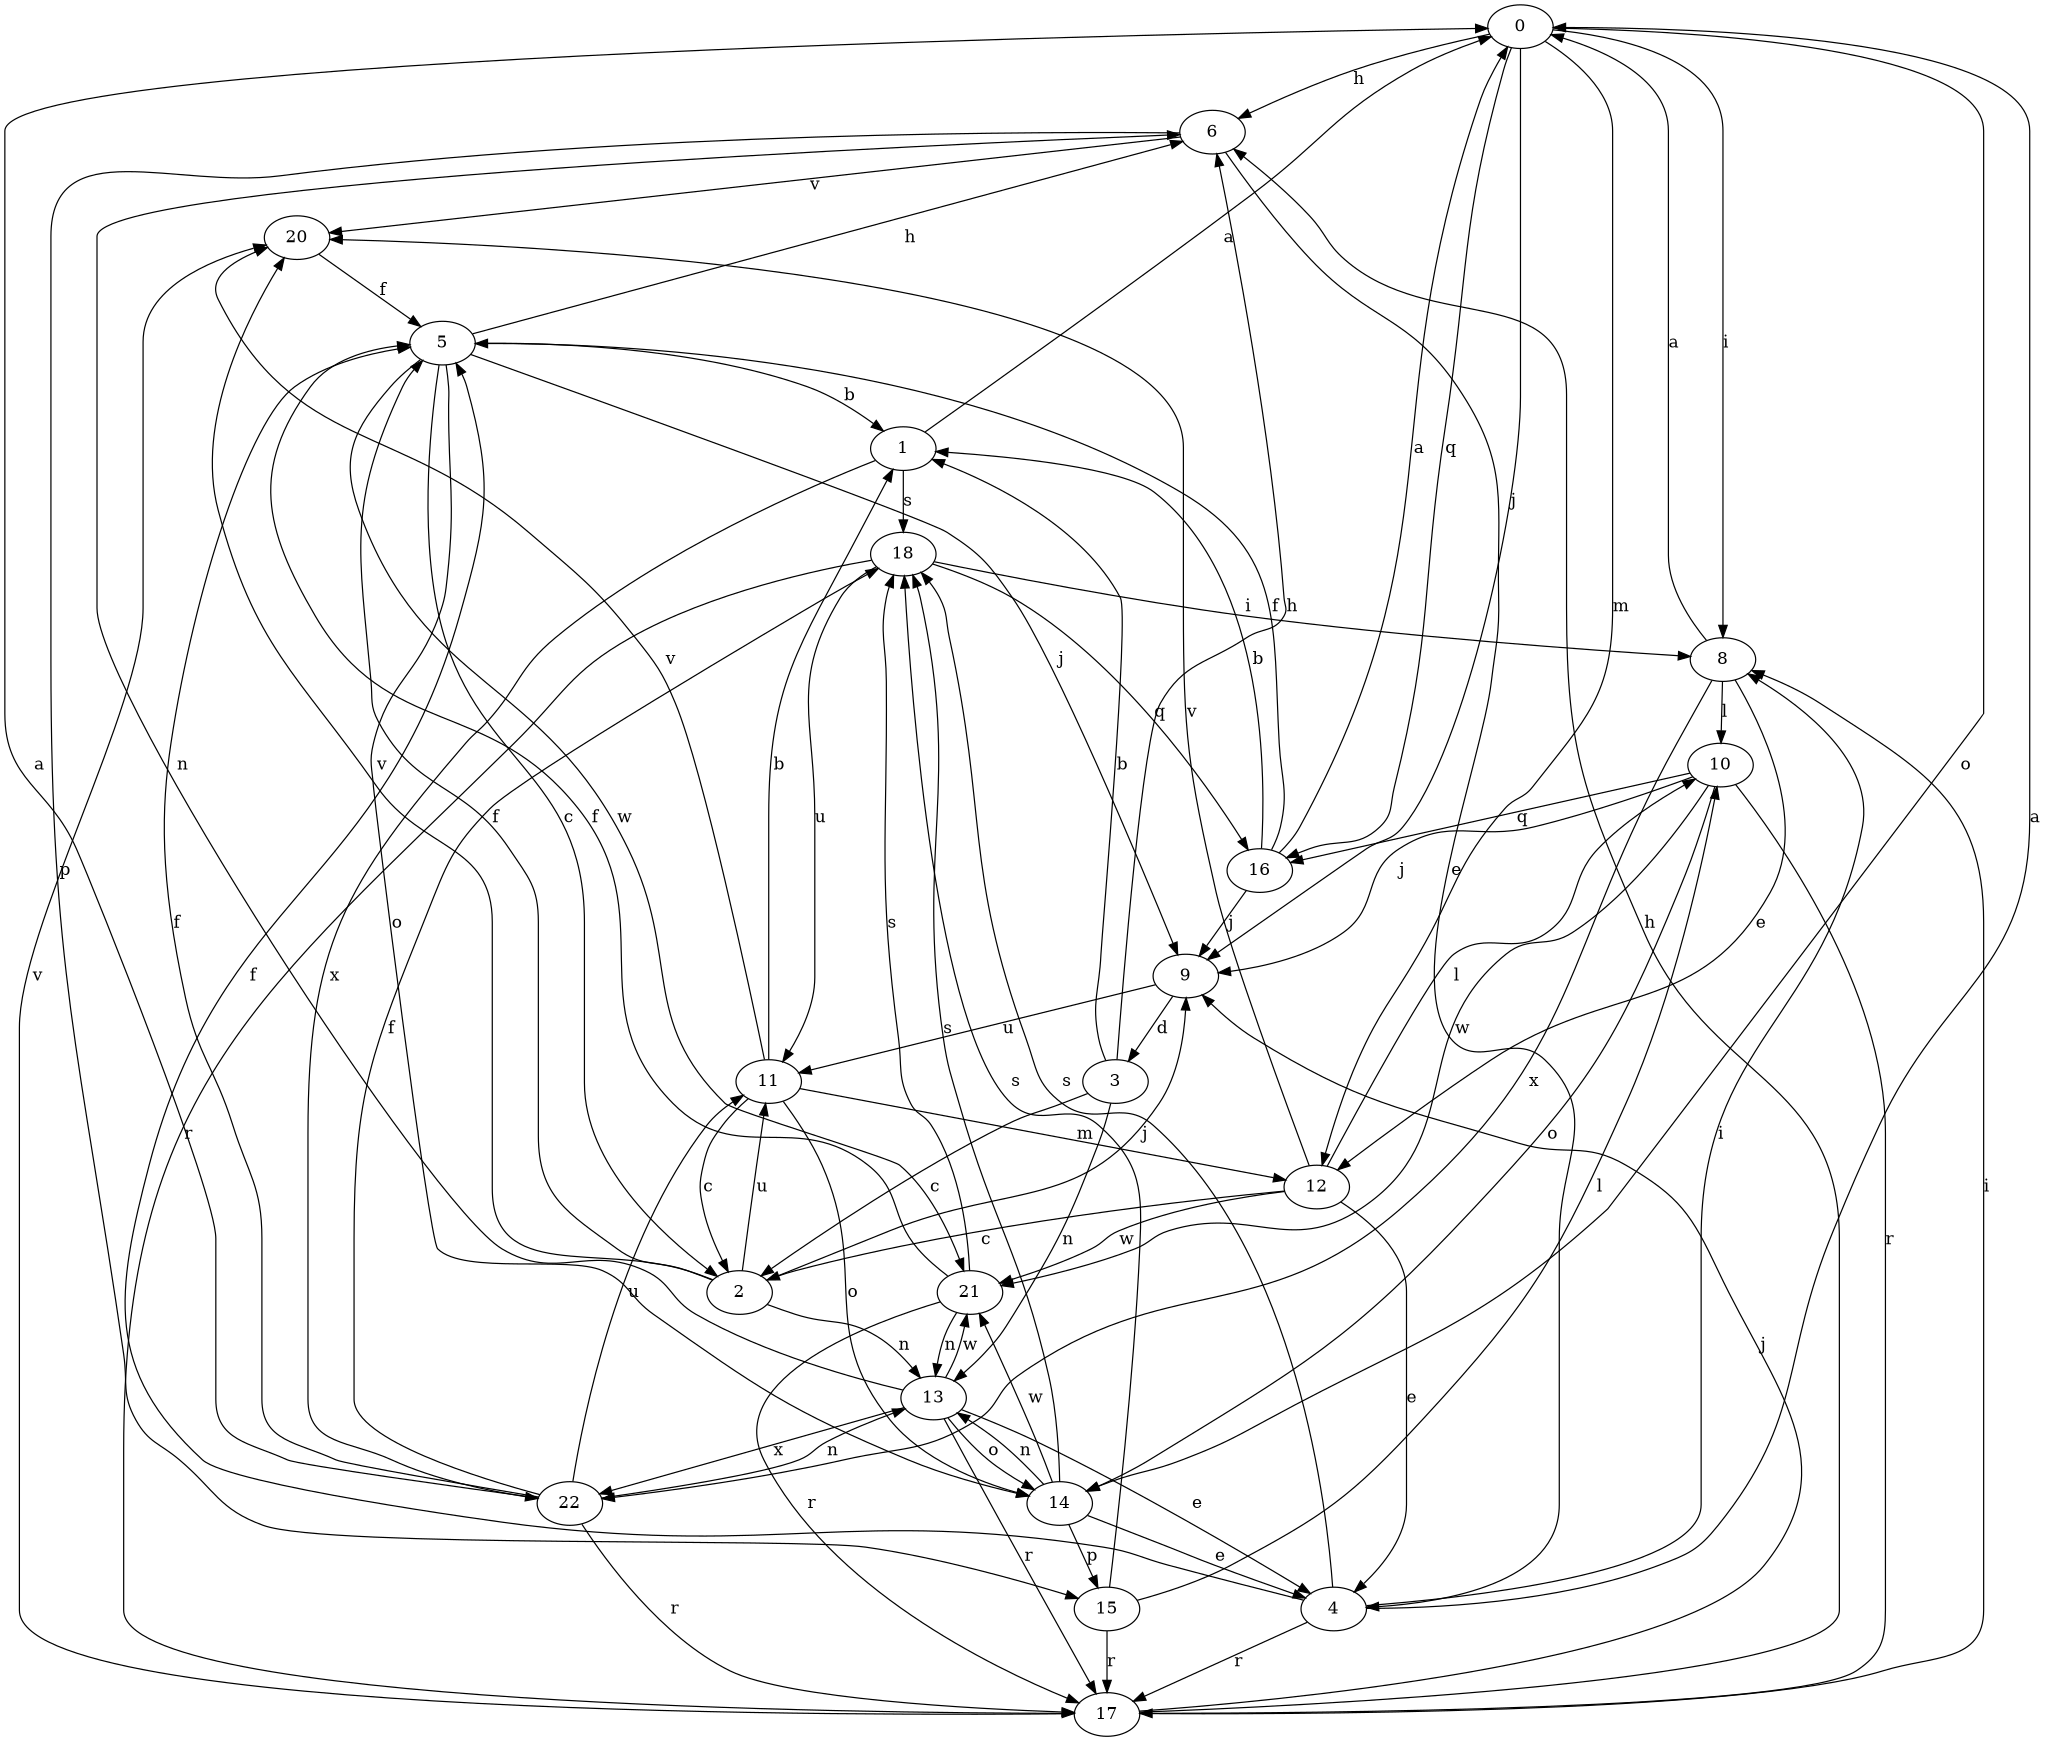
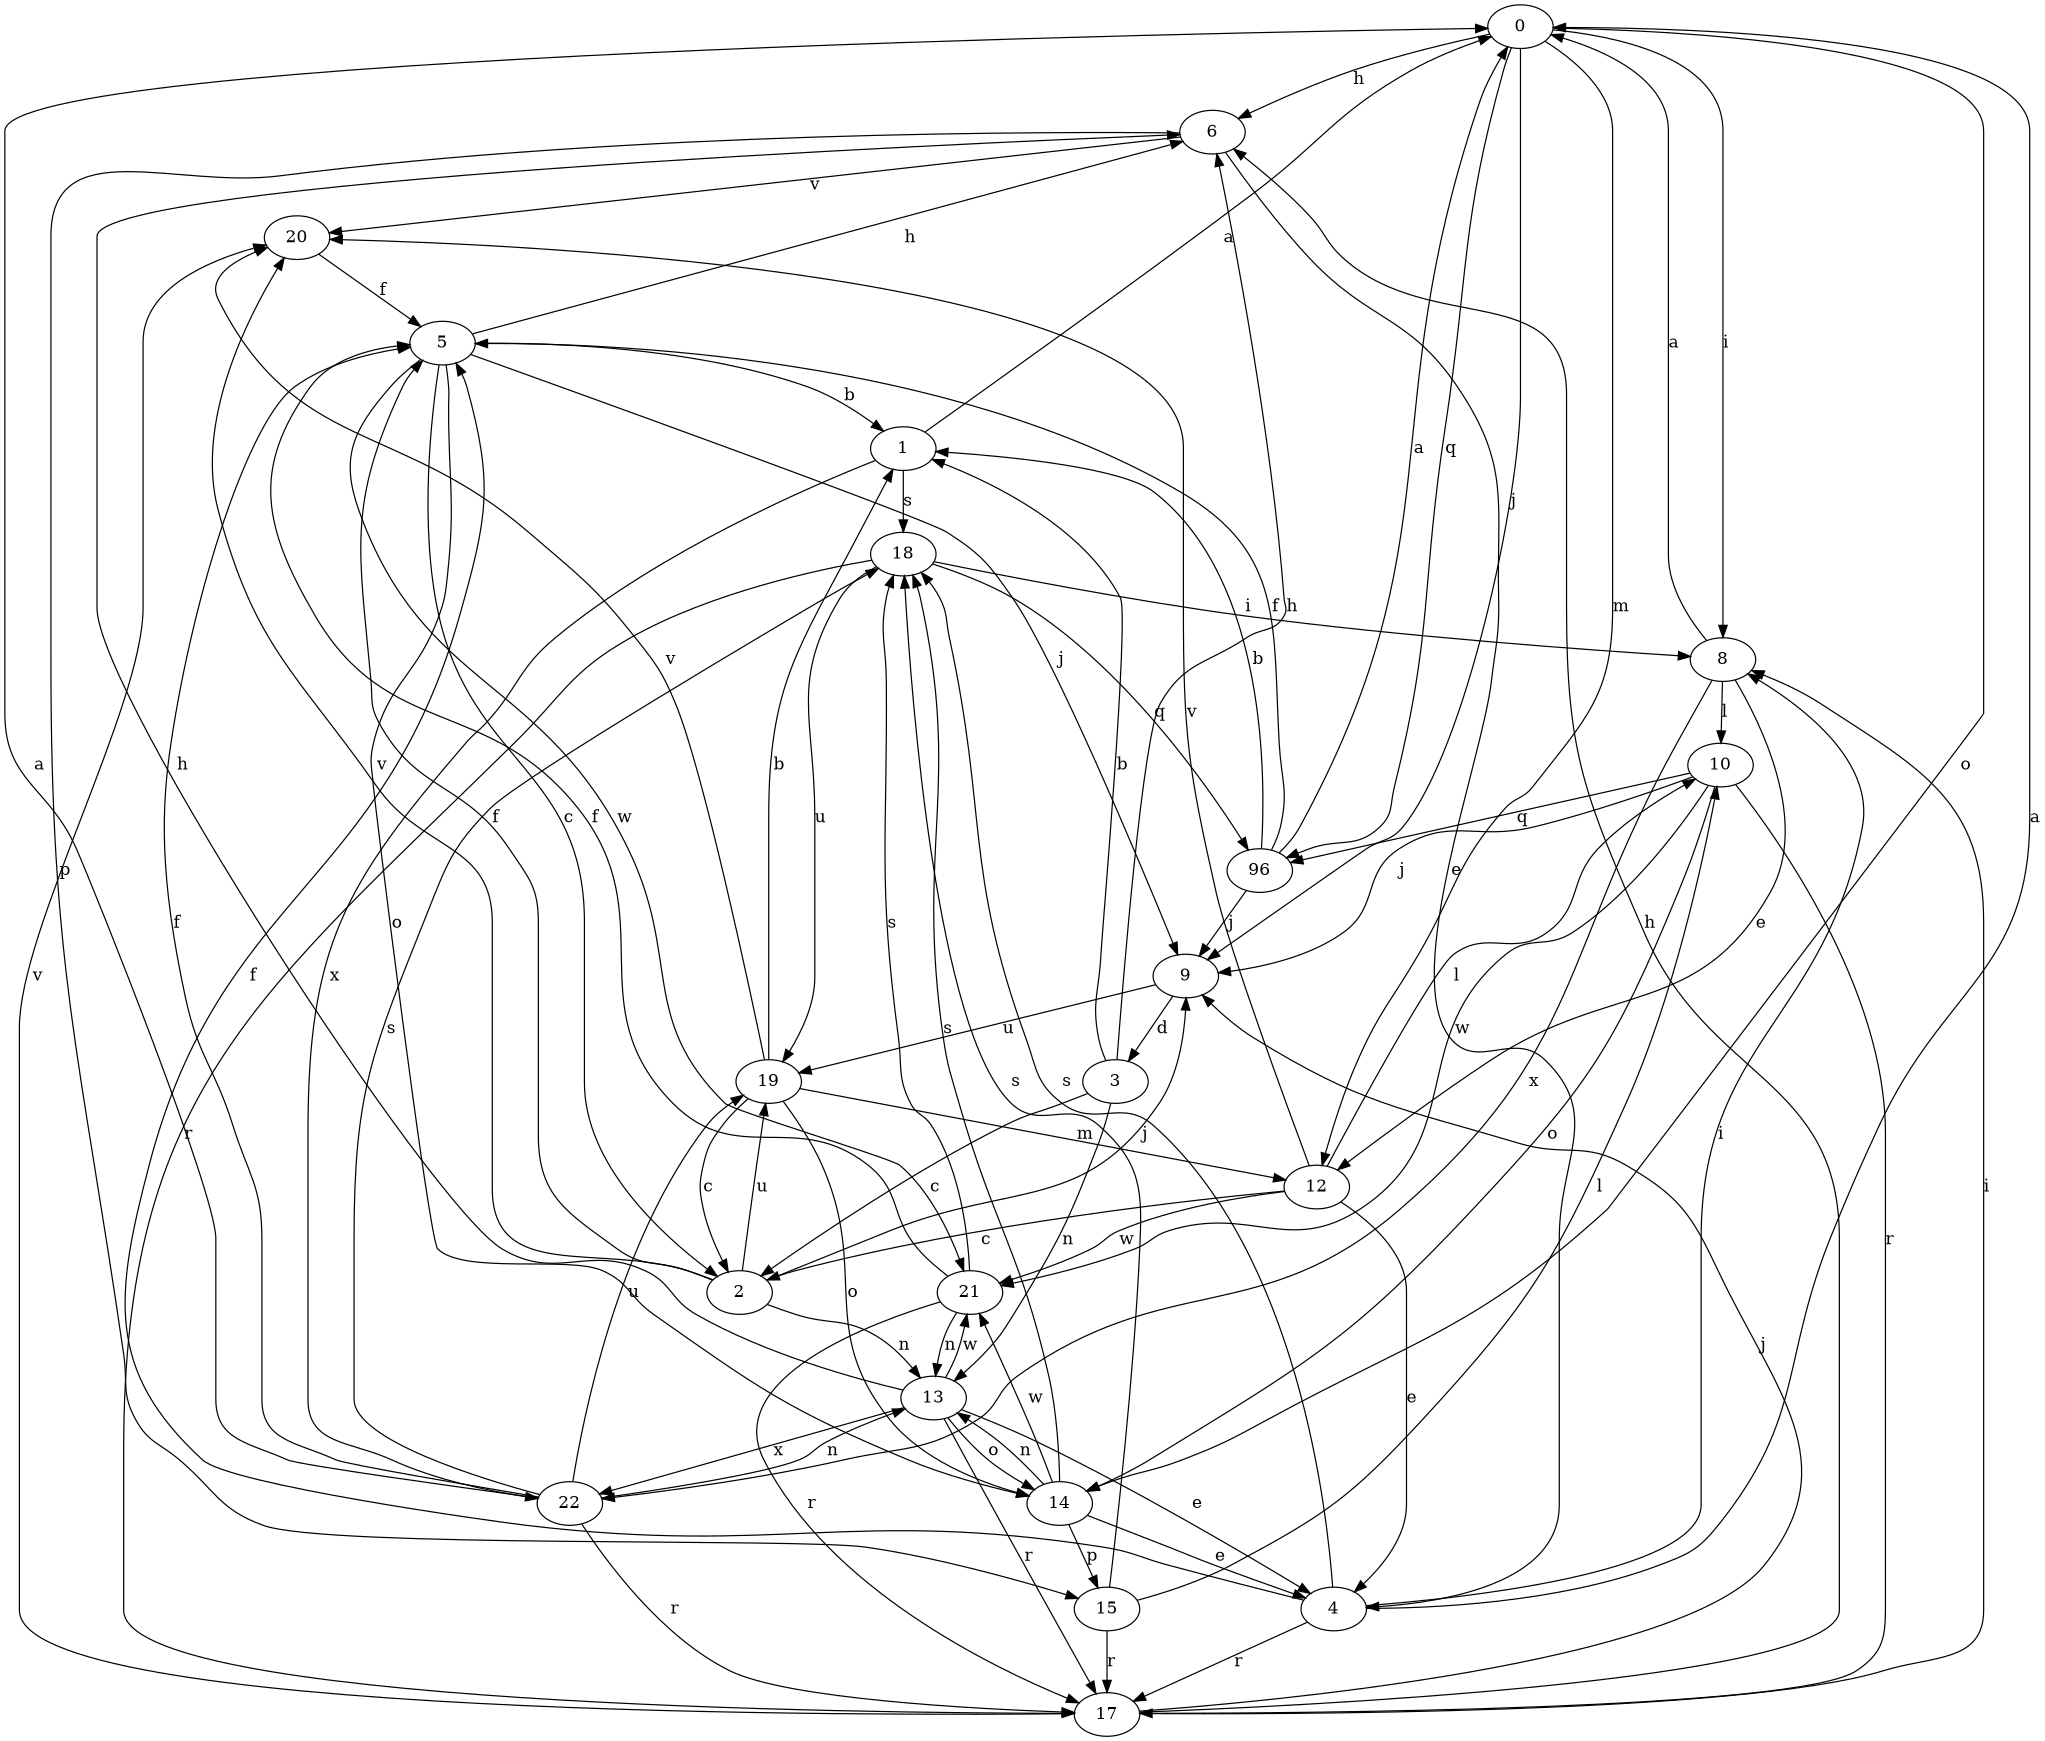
(183, 765) -> (183, 765)
(1260, 871) -> (1260, 871)
(392, 1029) -> (392, 1029)
(769, 1082) -> (769, 1082)
